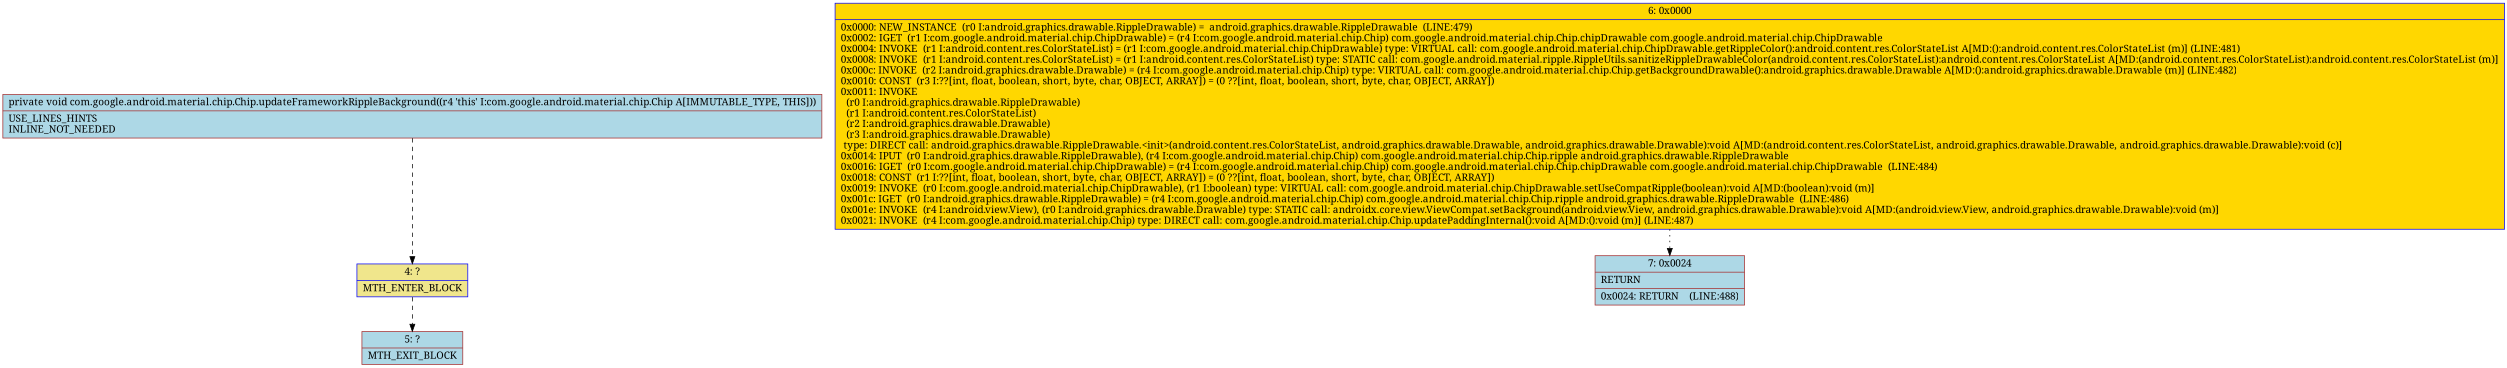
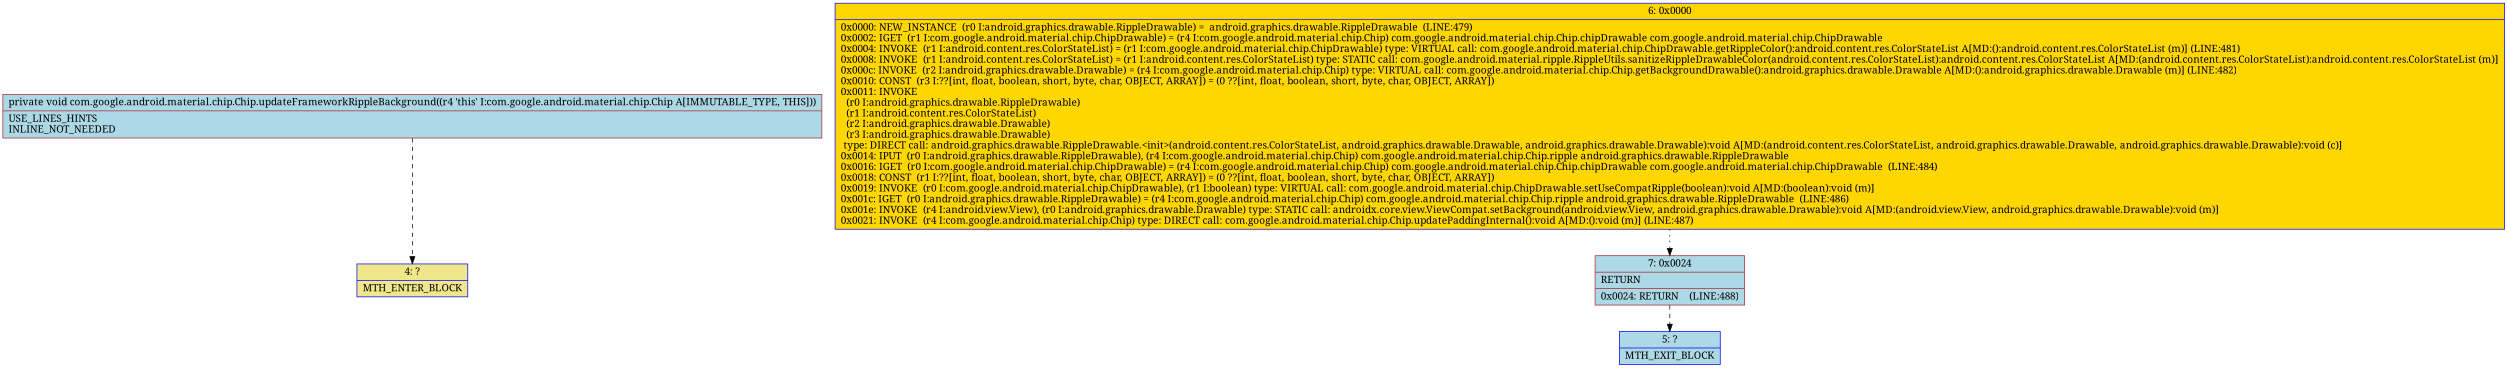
(412, 311) -> (1670, 315)
(412, 348) -> (1670, 348)
